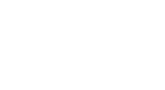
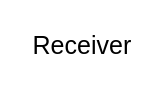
none -> (82, 44)
